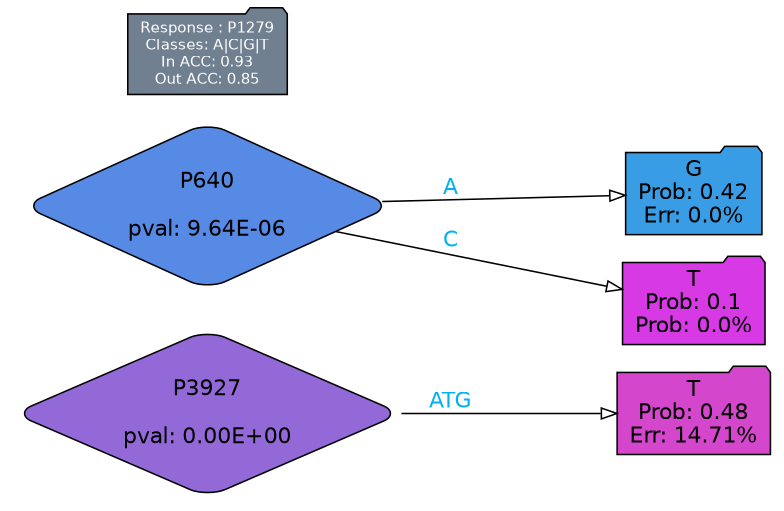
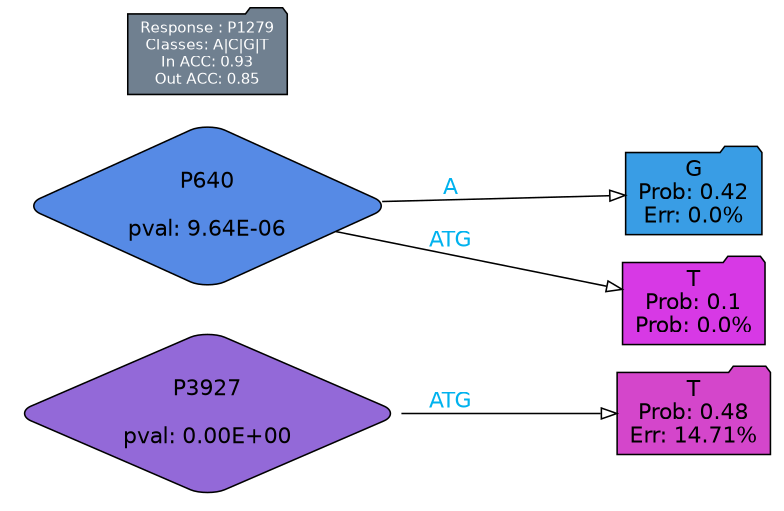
(451, 241) -> (451, 241)
